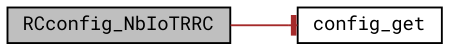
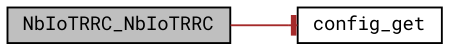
(119, 25) -> (119, 25)
